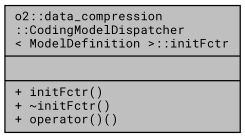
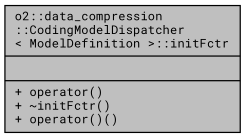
(60, 92) -> (60, 92)
